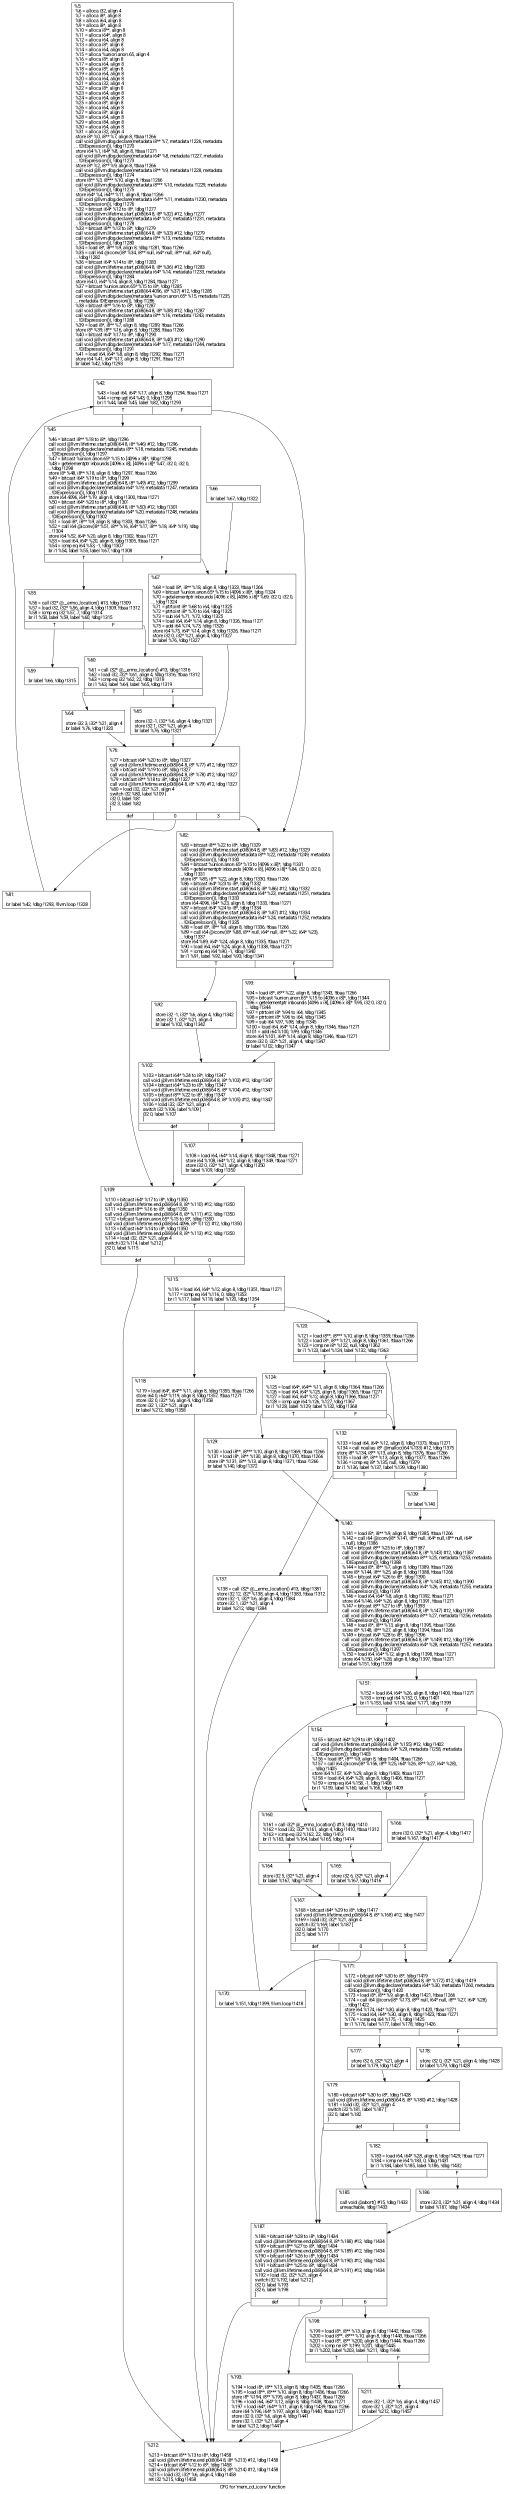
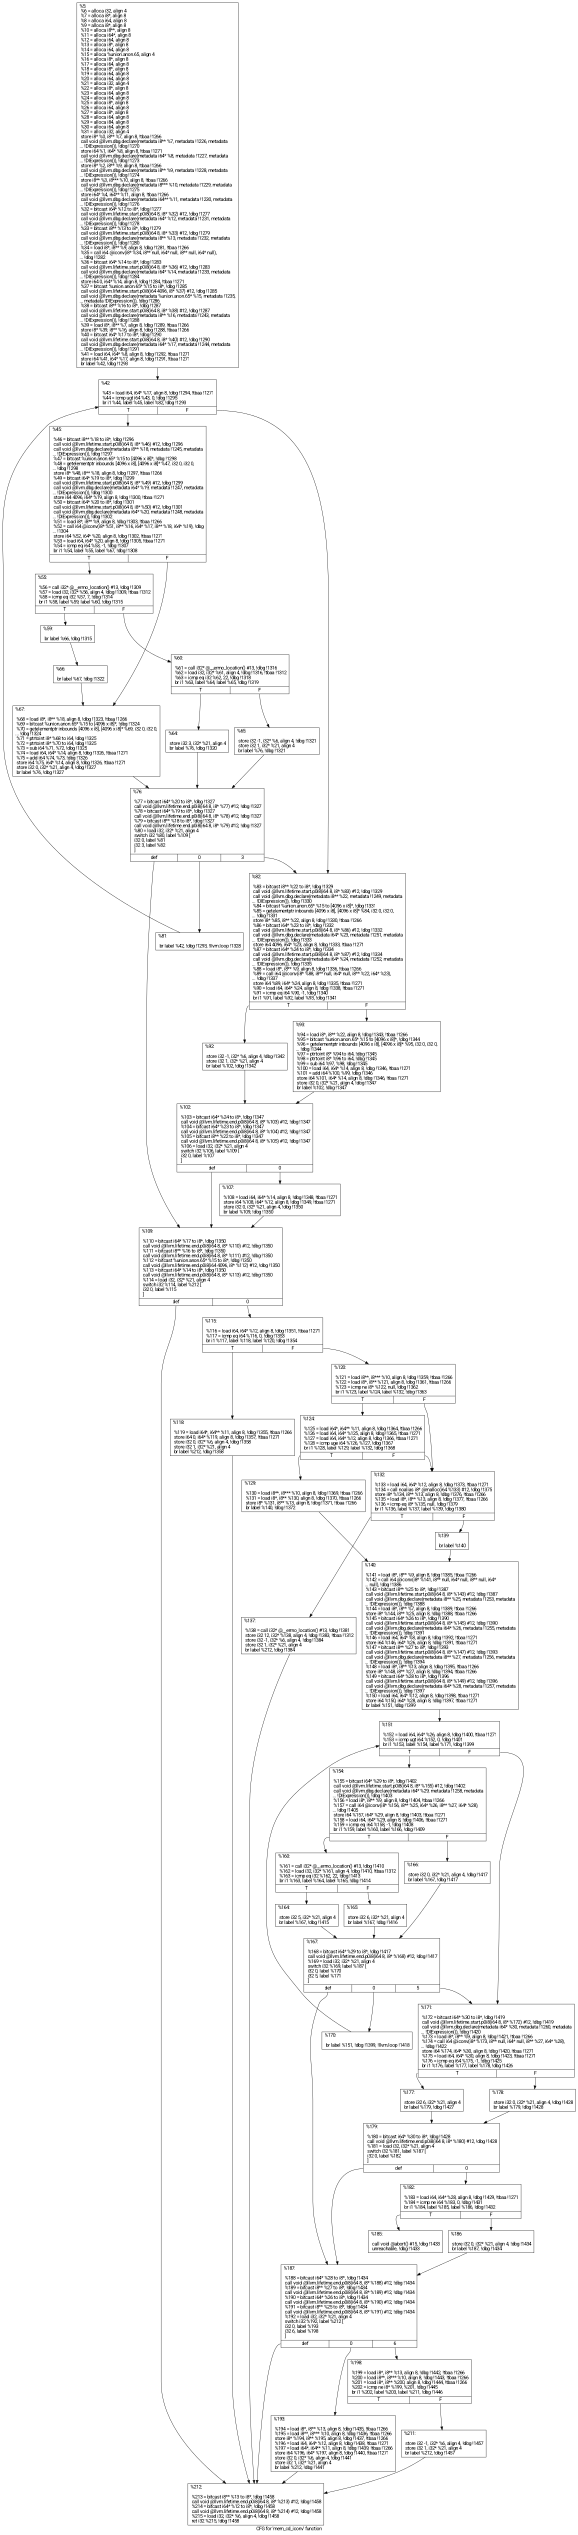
none -> (73, 653)
